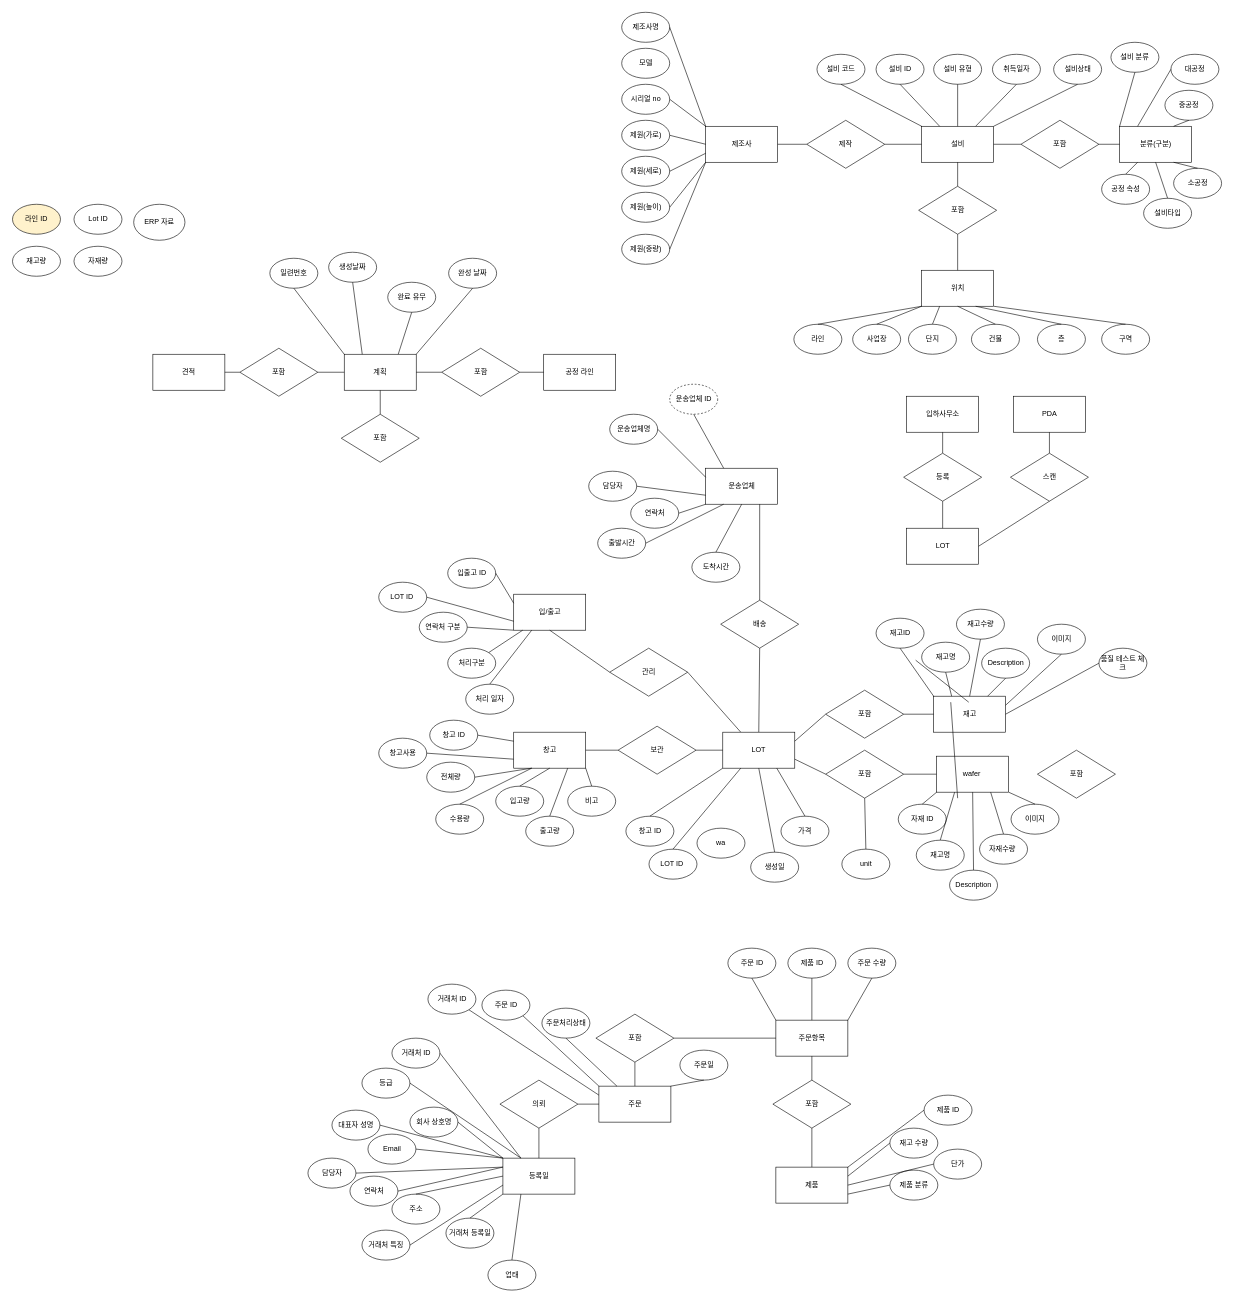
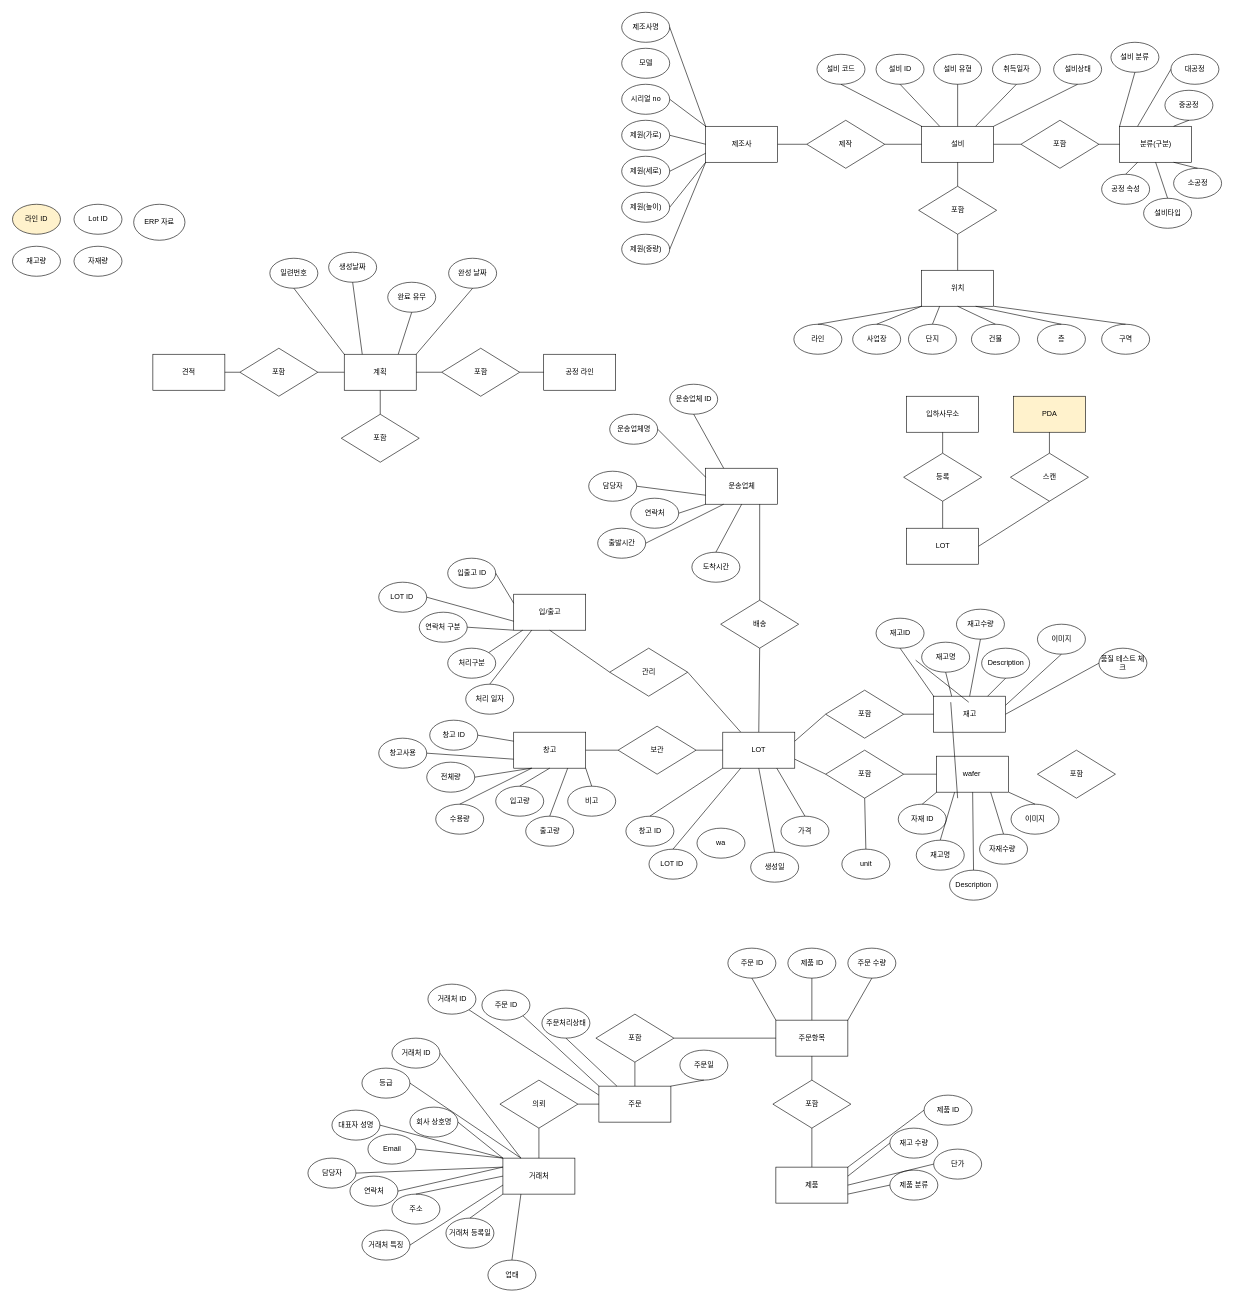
(694, 399) -> (694, 399)
(1049, 414) -> (1049, 414)
(539, 1176) -> (539, 1176)
